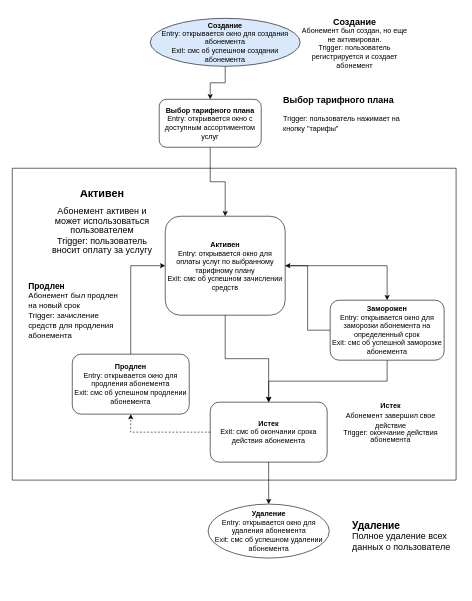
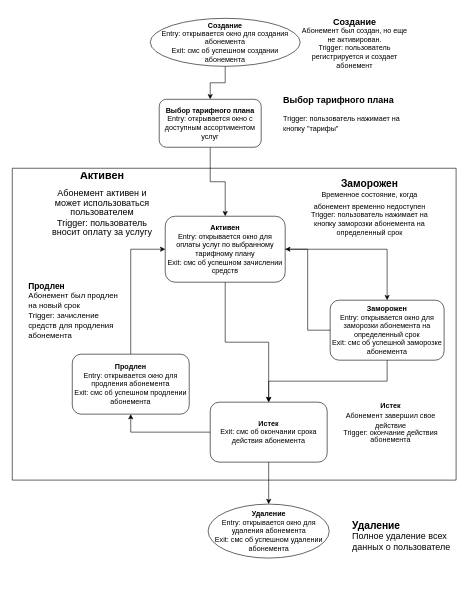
(225, 42) -> (225, 42)
none -> (369, 210)
(102, 222) -> (102, 204)
(225, 266) -> (225, 249)
(163, 432) -> (163, 432)
